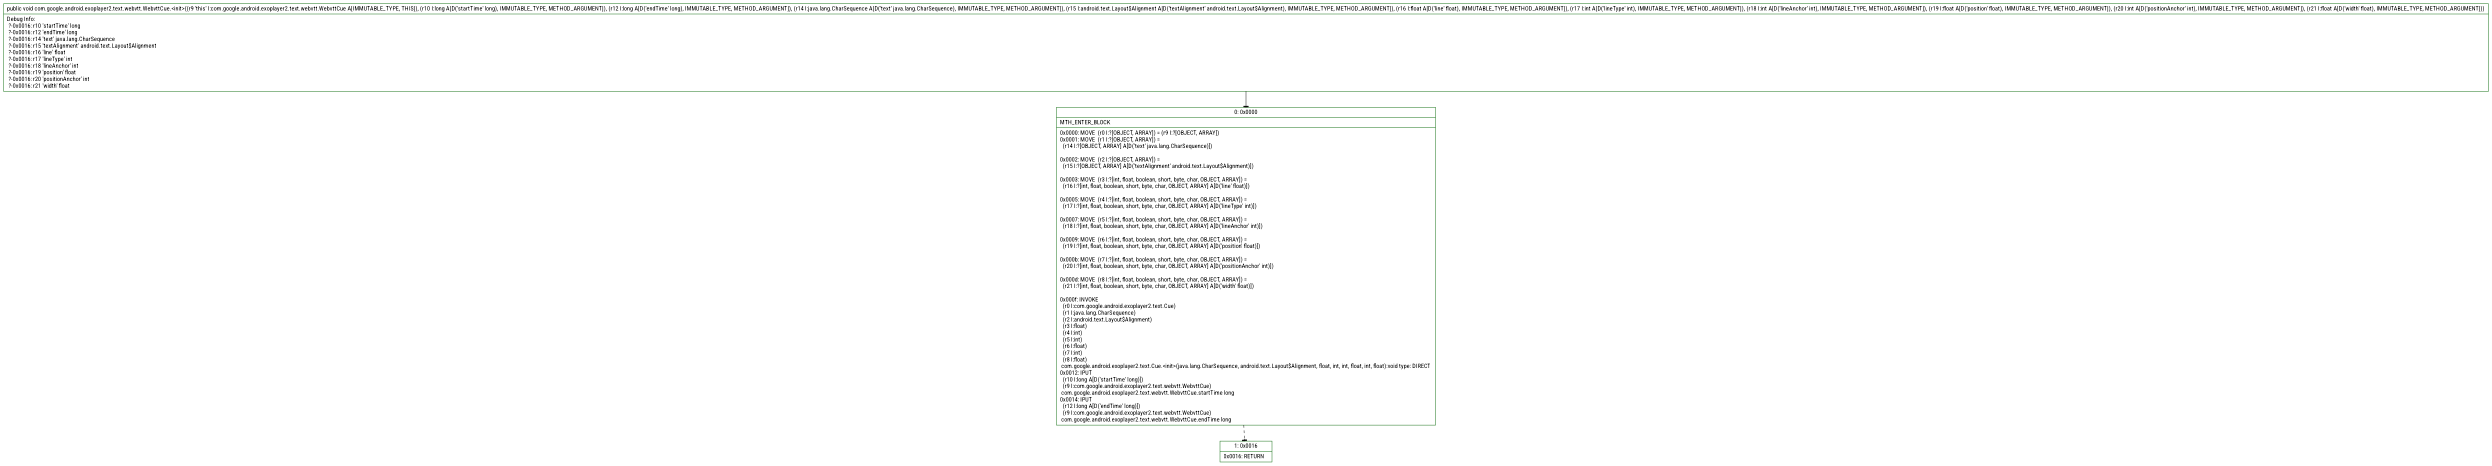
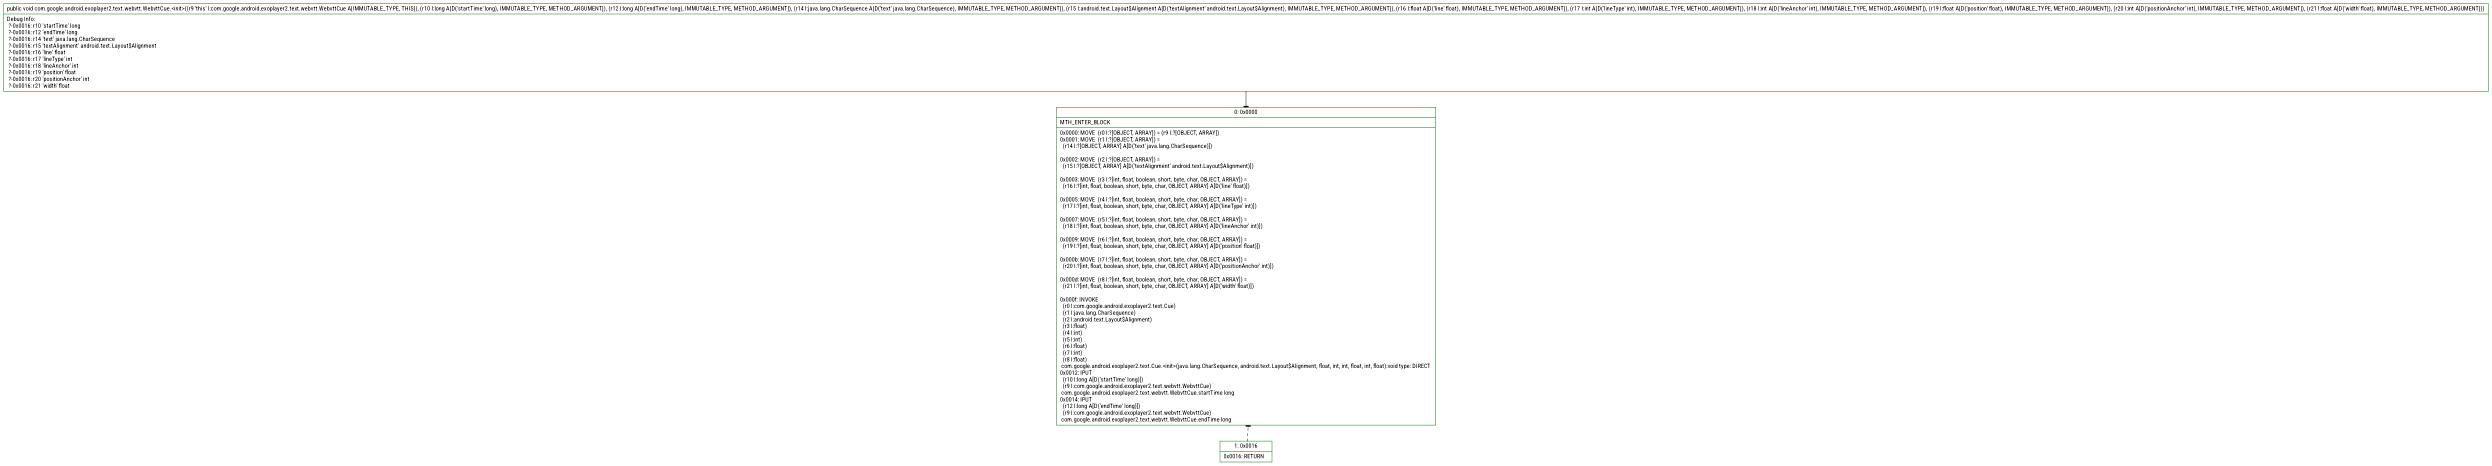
(1244, 432) -> (1248, 434)
